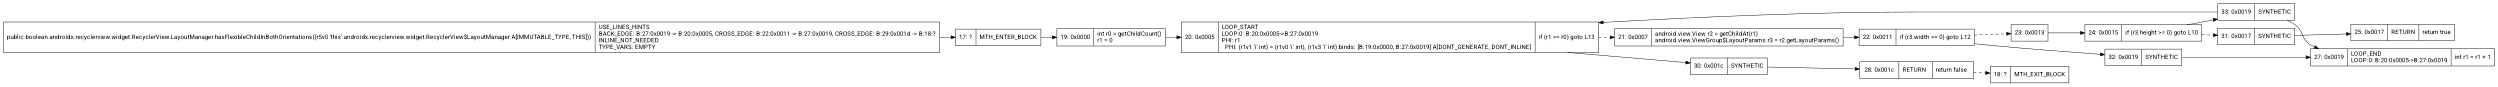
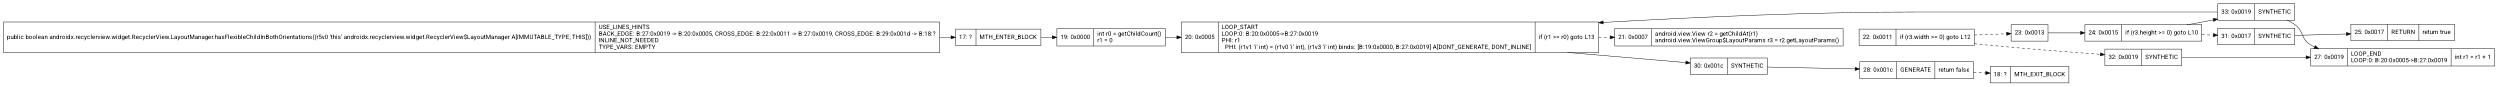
(1849, 37) -> none
(2037, 49) -> (2037, 49)
(1914, 70) -> (1916, 70)
